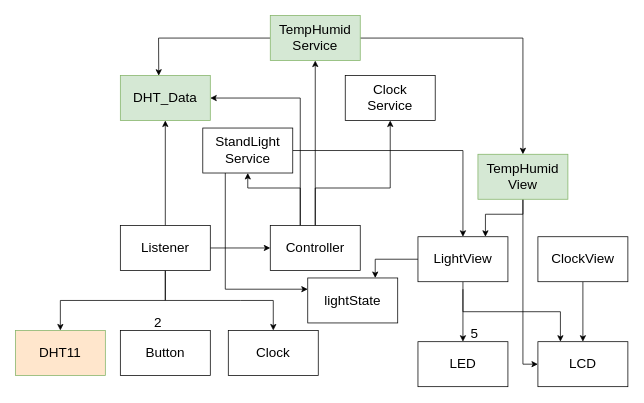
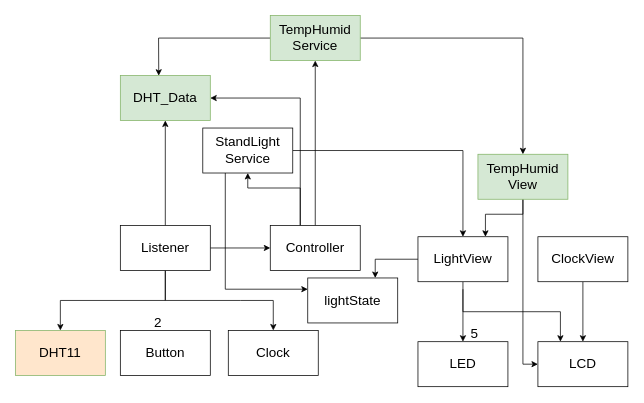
(390, 98) -> none
(390, 159) -> none
